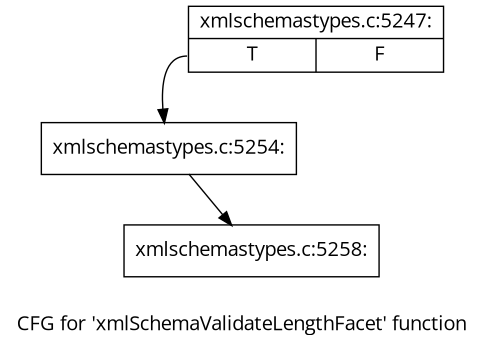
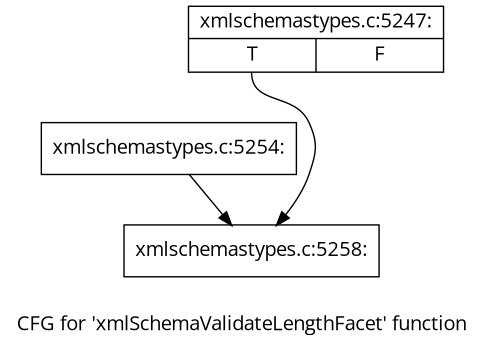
(165, 76) -> (313, 132)
